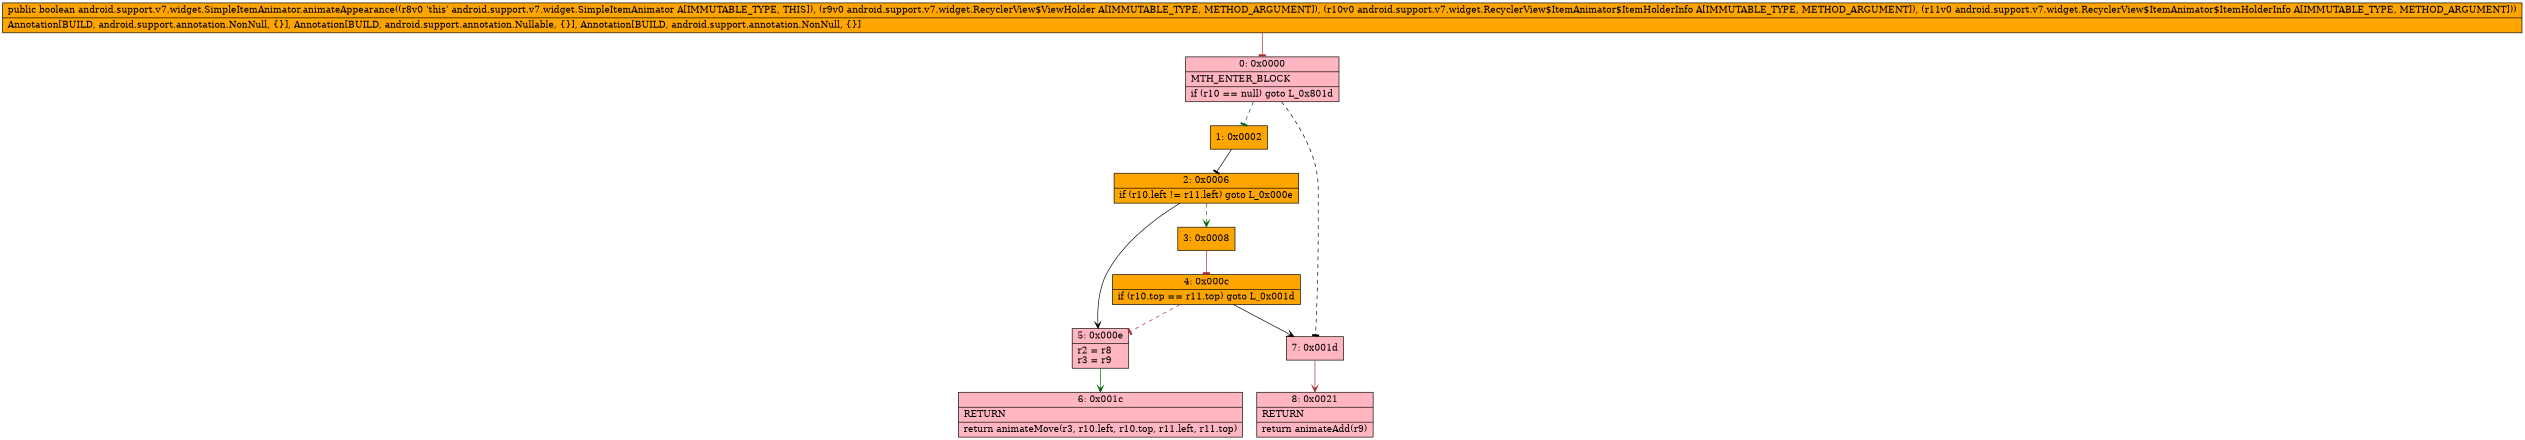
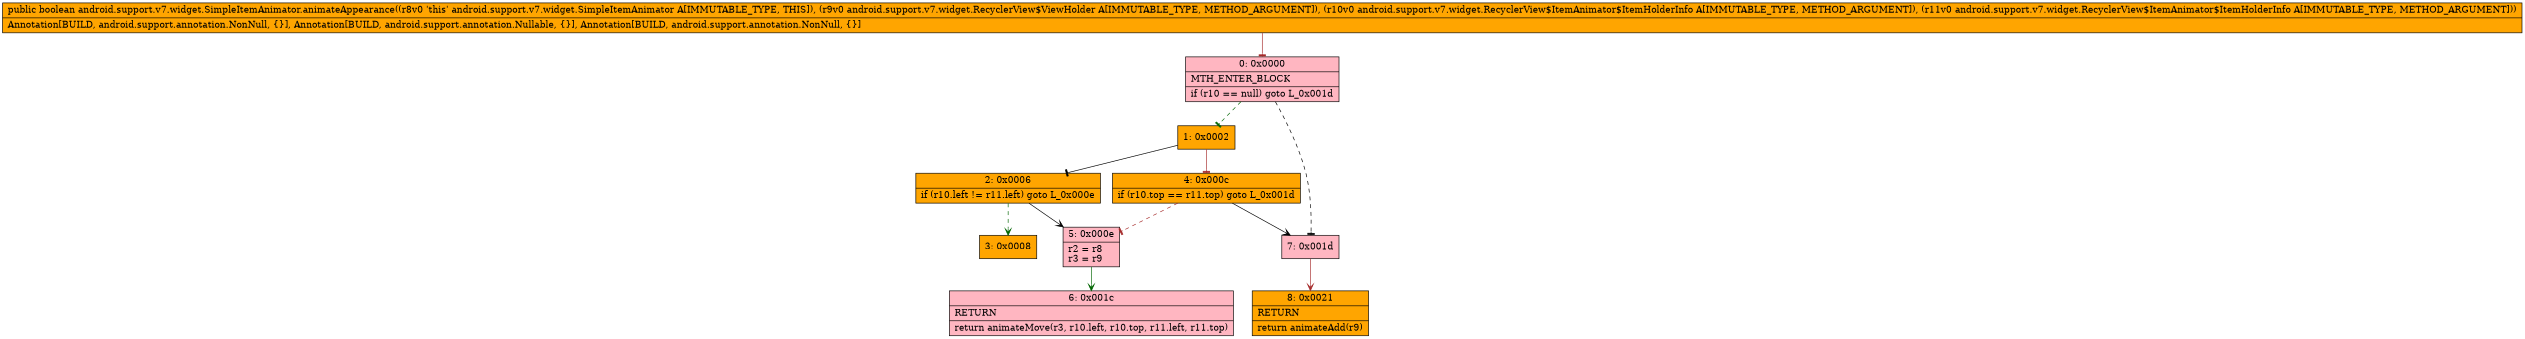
(1262, 94) -> (1262, 94)
(1206, 261) -> (1206, 160)
(1315, 415) -> (1310, 313)
